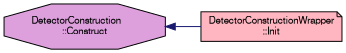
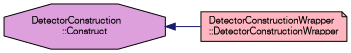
(271, 27) -> (274, 27)
